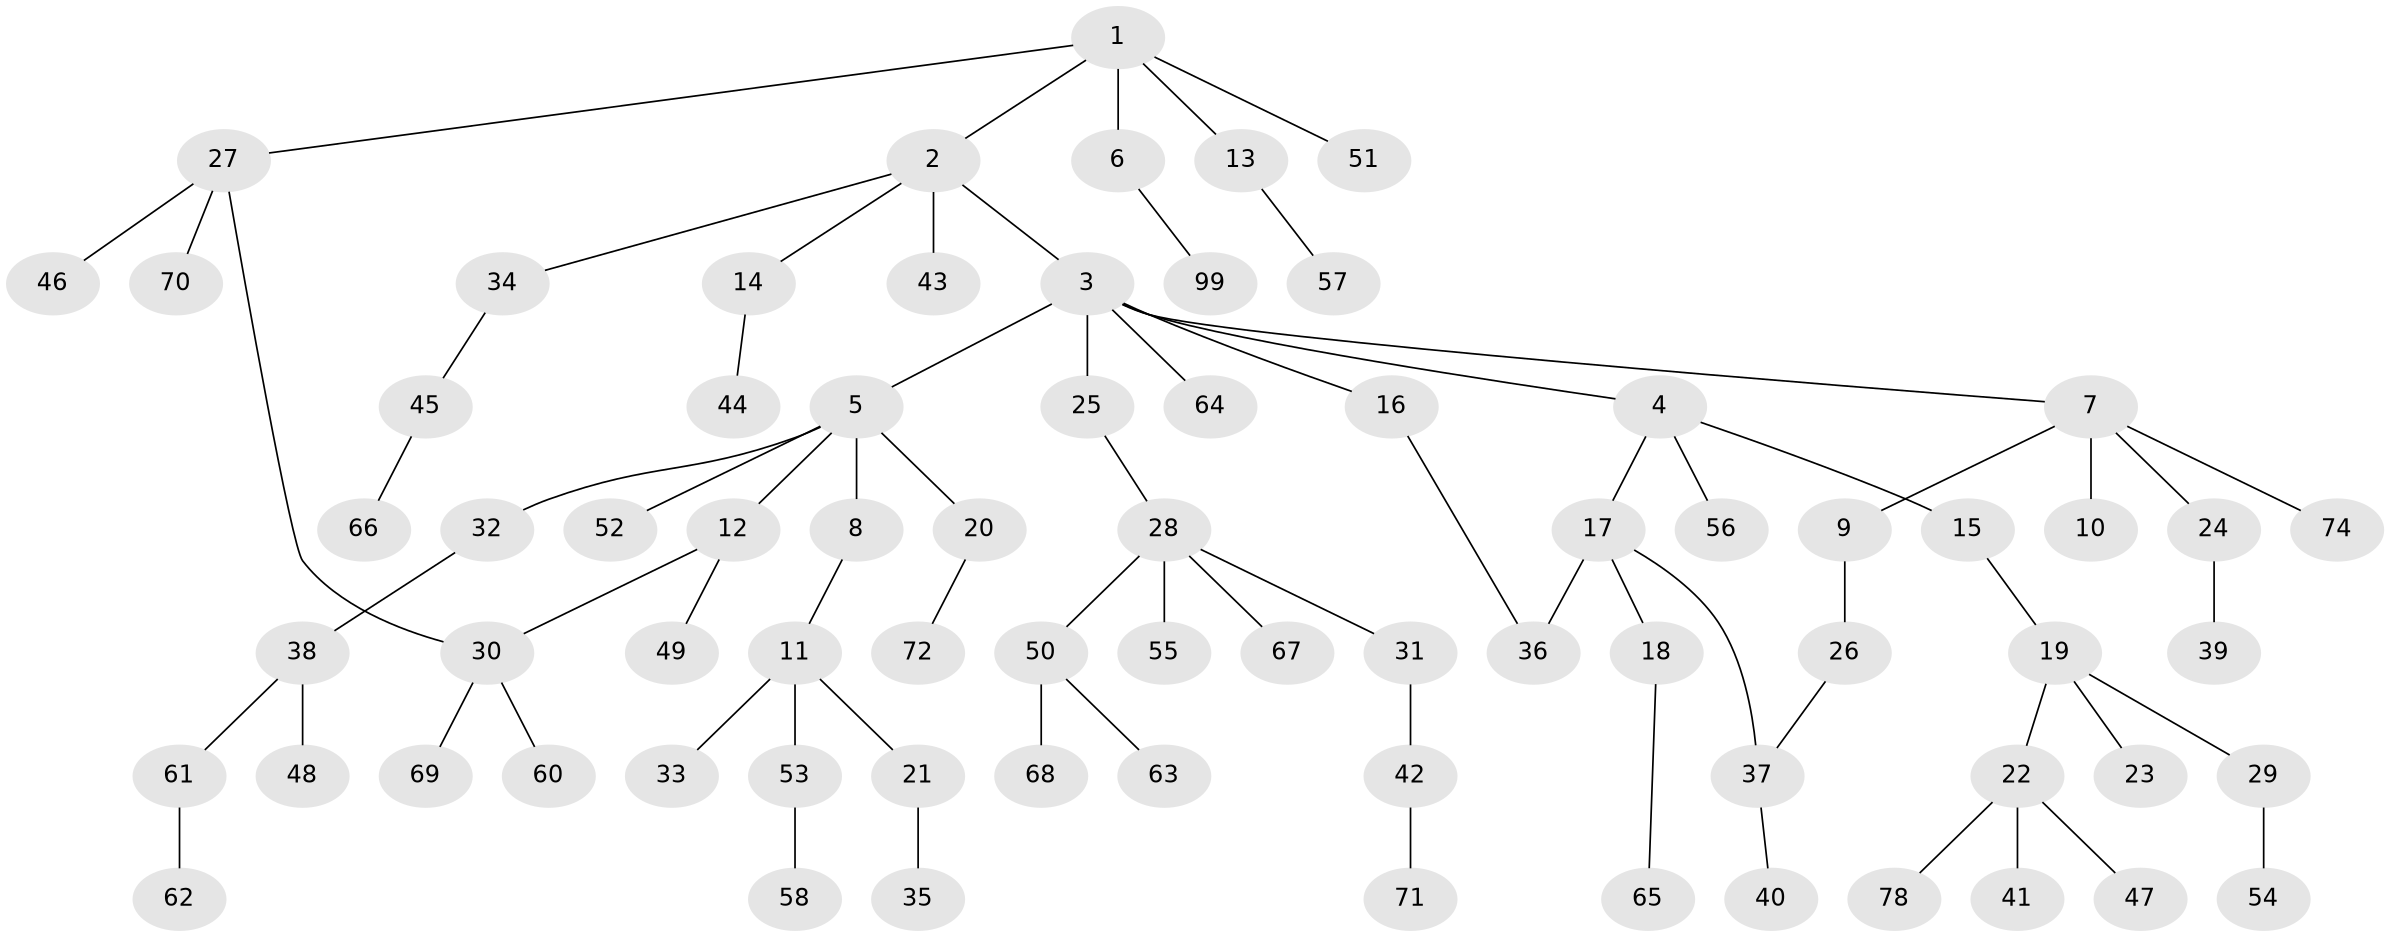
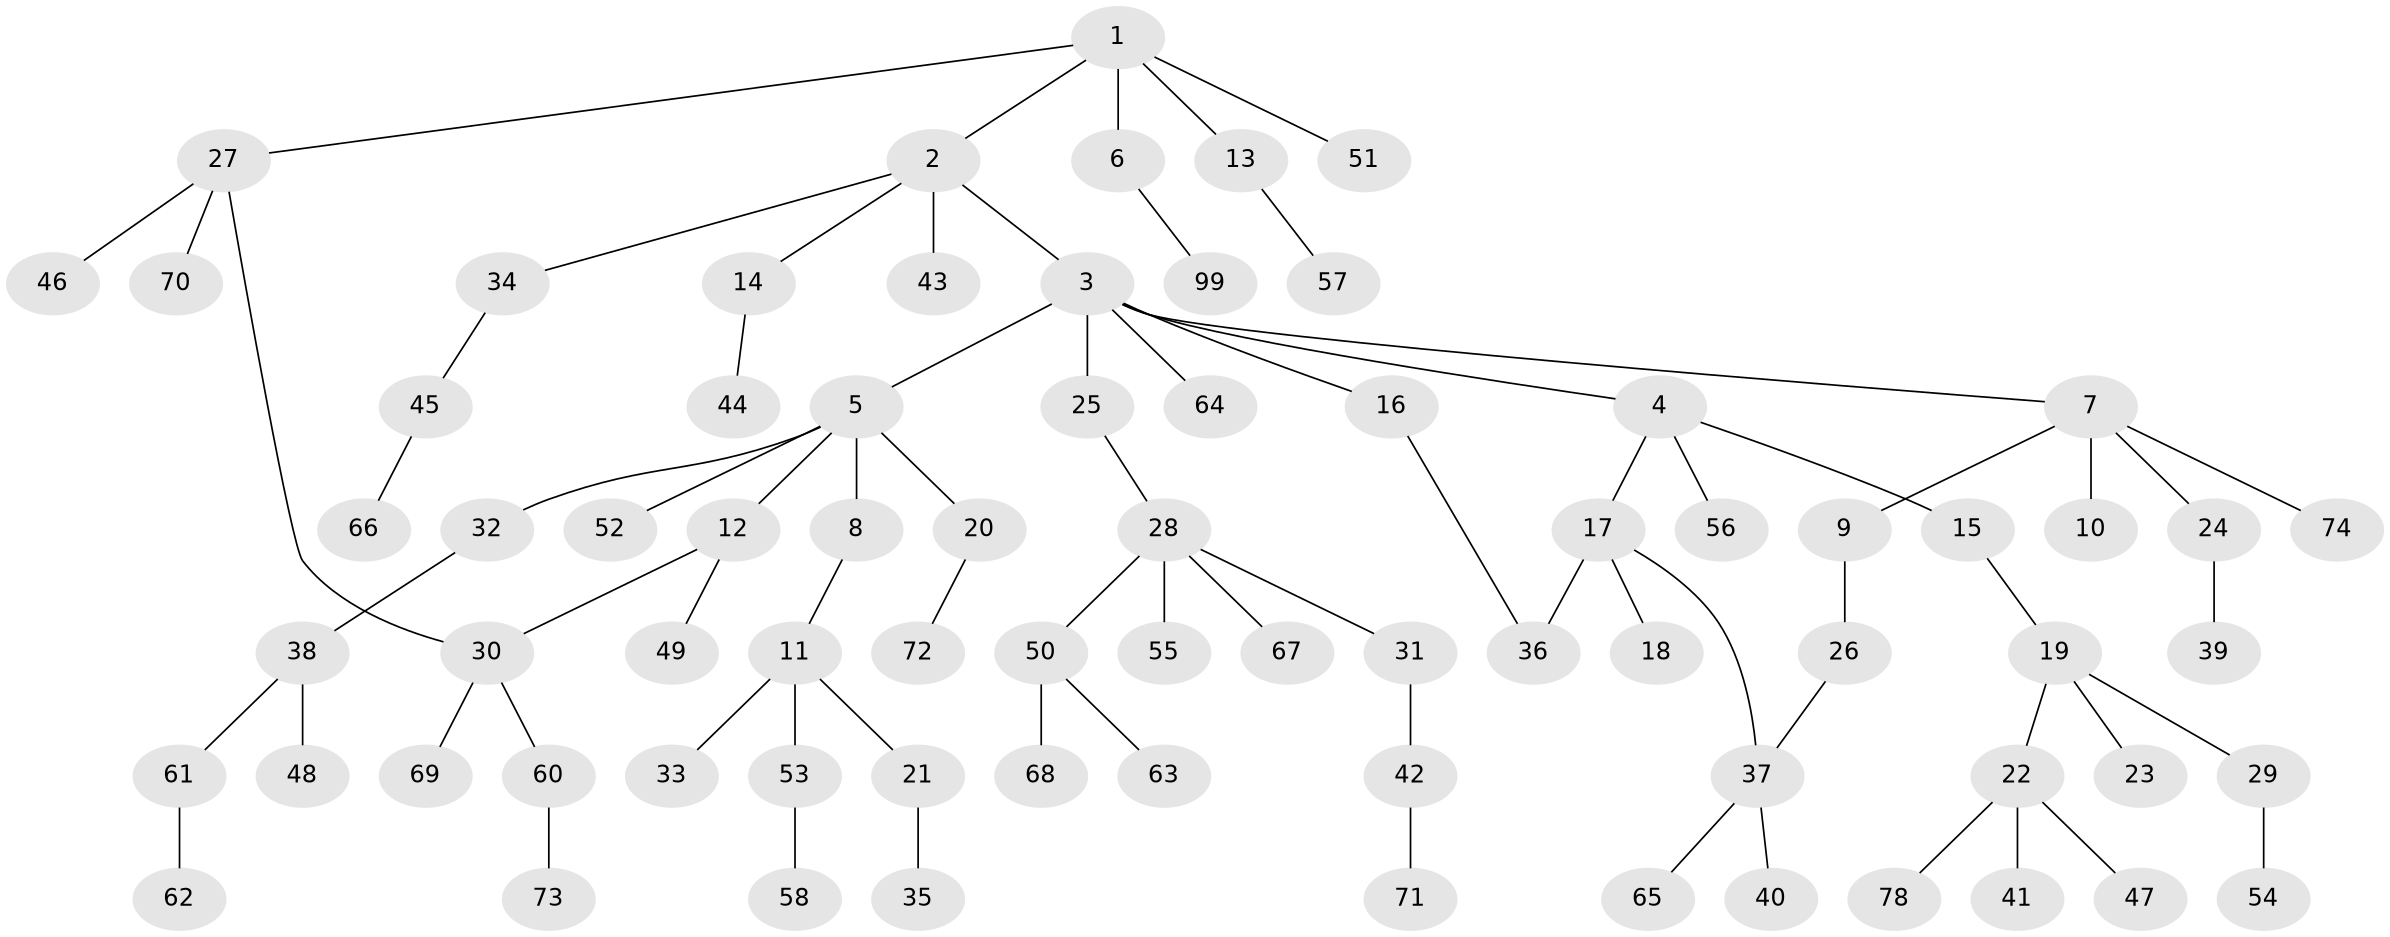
(1652, 776) -> (1703, 838)
none -> (549, 899)
